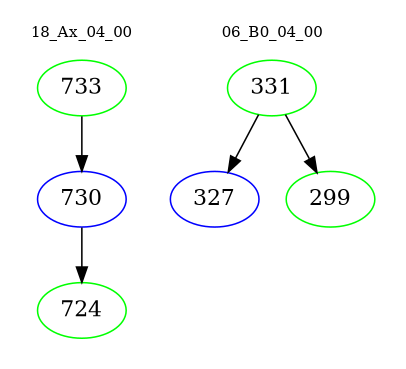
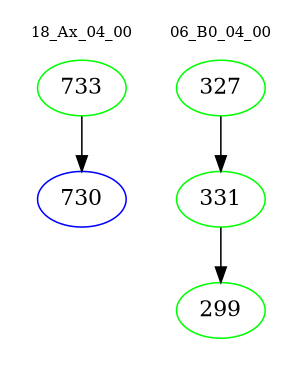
(247, 136) -> (221, 136)
(215, 199) -> (221, 88)
(82, 310) -> none
